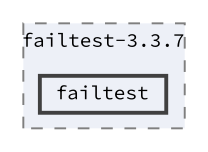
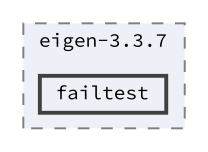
(104, 42) -> (104, 42)
